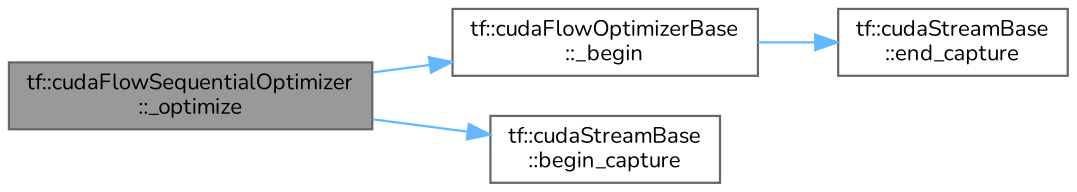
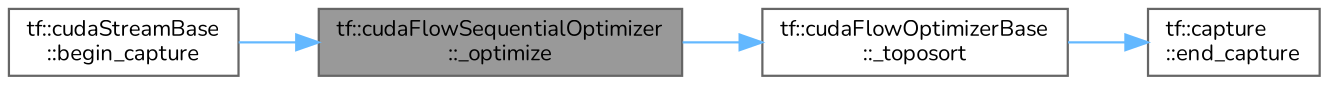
(605, 42) -> (915, 42)
(953, 42) -> (1234, 42)
(420, 125) -> (267, 42)
